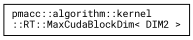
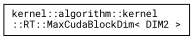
(97, 20) -> (97, 20)
